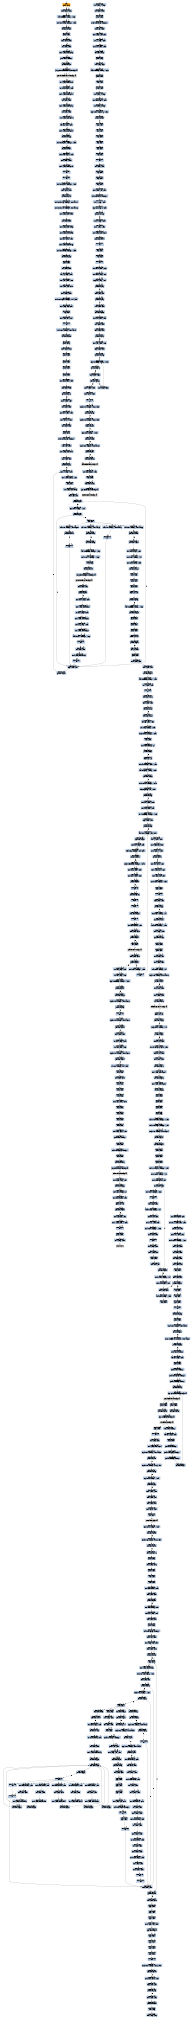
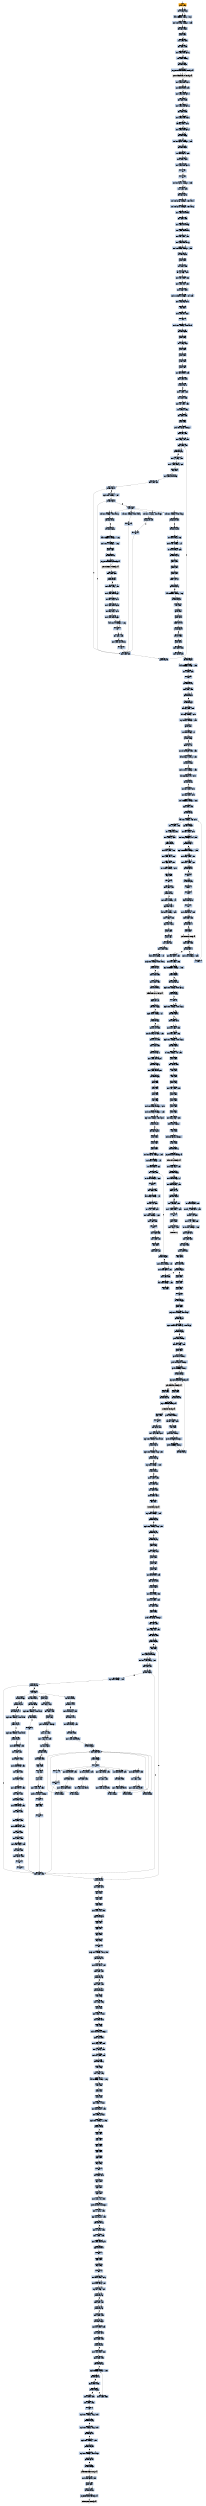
(53, 571) -> (186, 560)
none -> (99, 2008)
